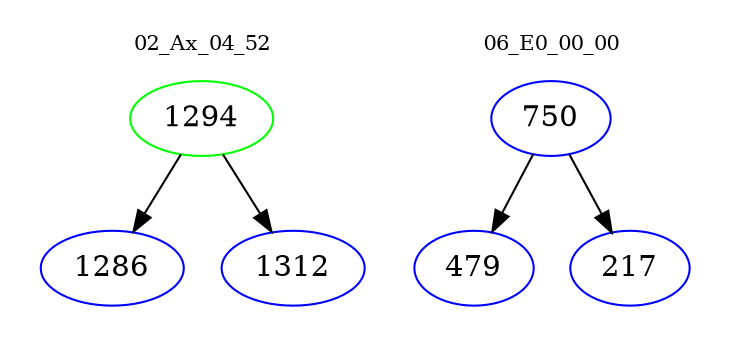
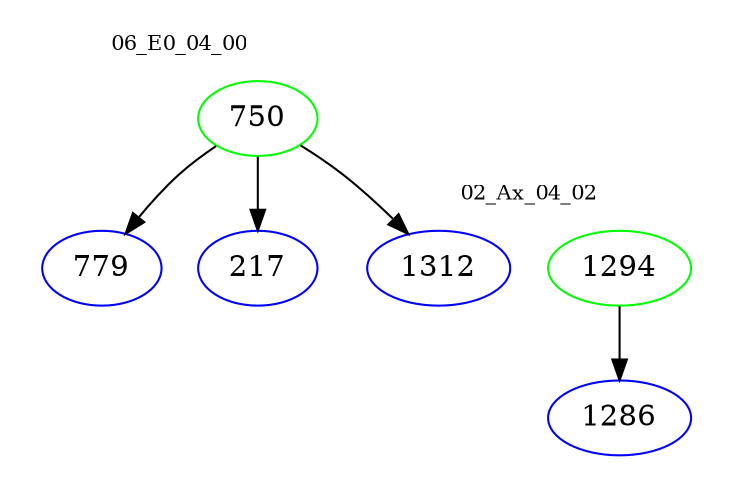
(203, 45) -> (529, 194)
(552, 45) -> (180, 45)
(551, 119) -> (258, 119)
(241, 184) -> (365, 193)
(474, 268) -> (102, 268)
